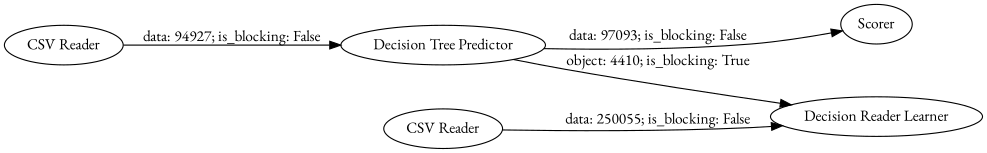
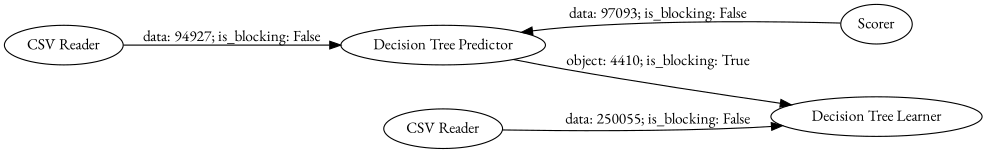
(688, 48) -> (686, 22)
(877, 117) -> (877, 117)
